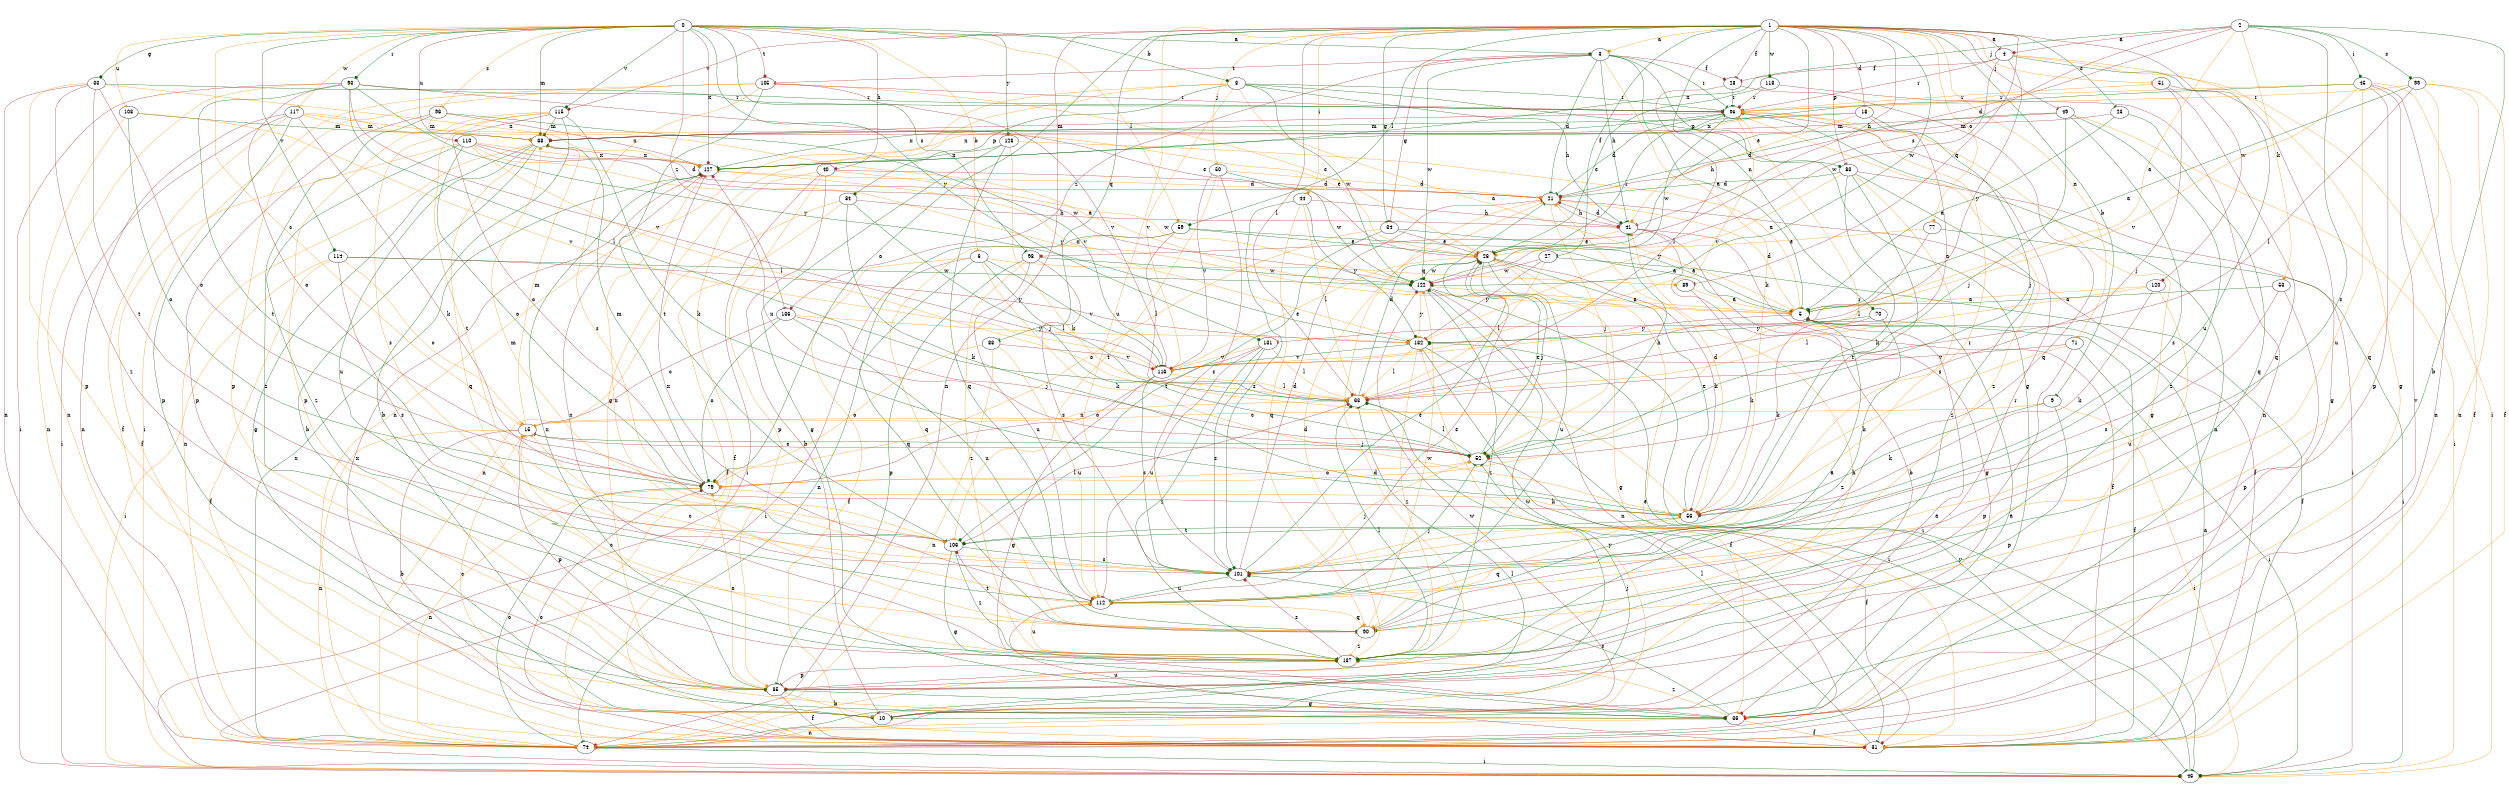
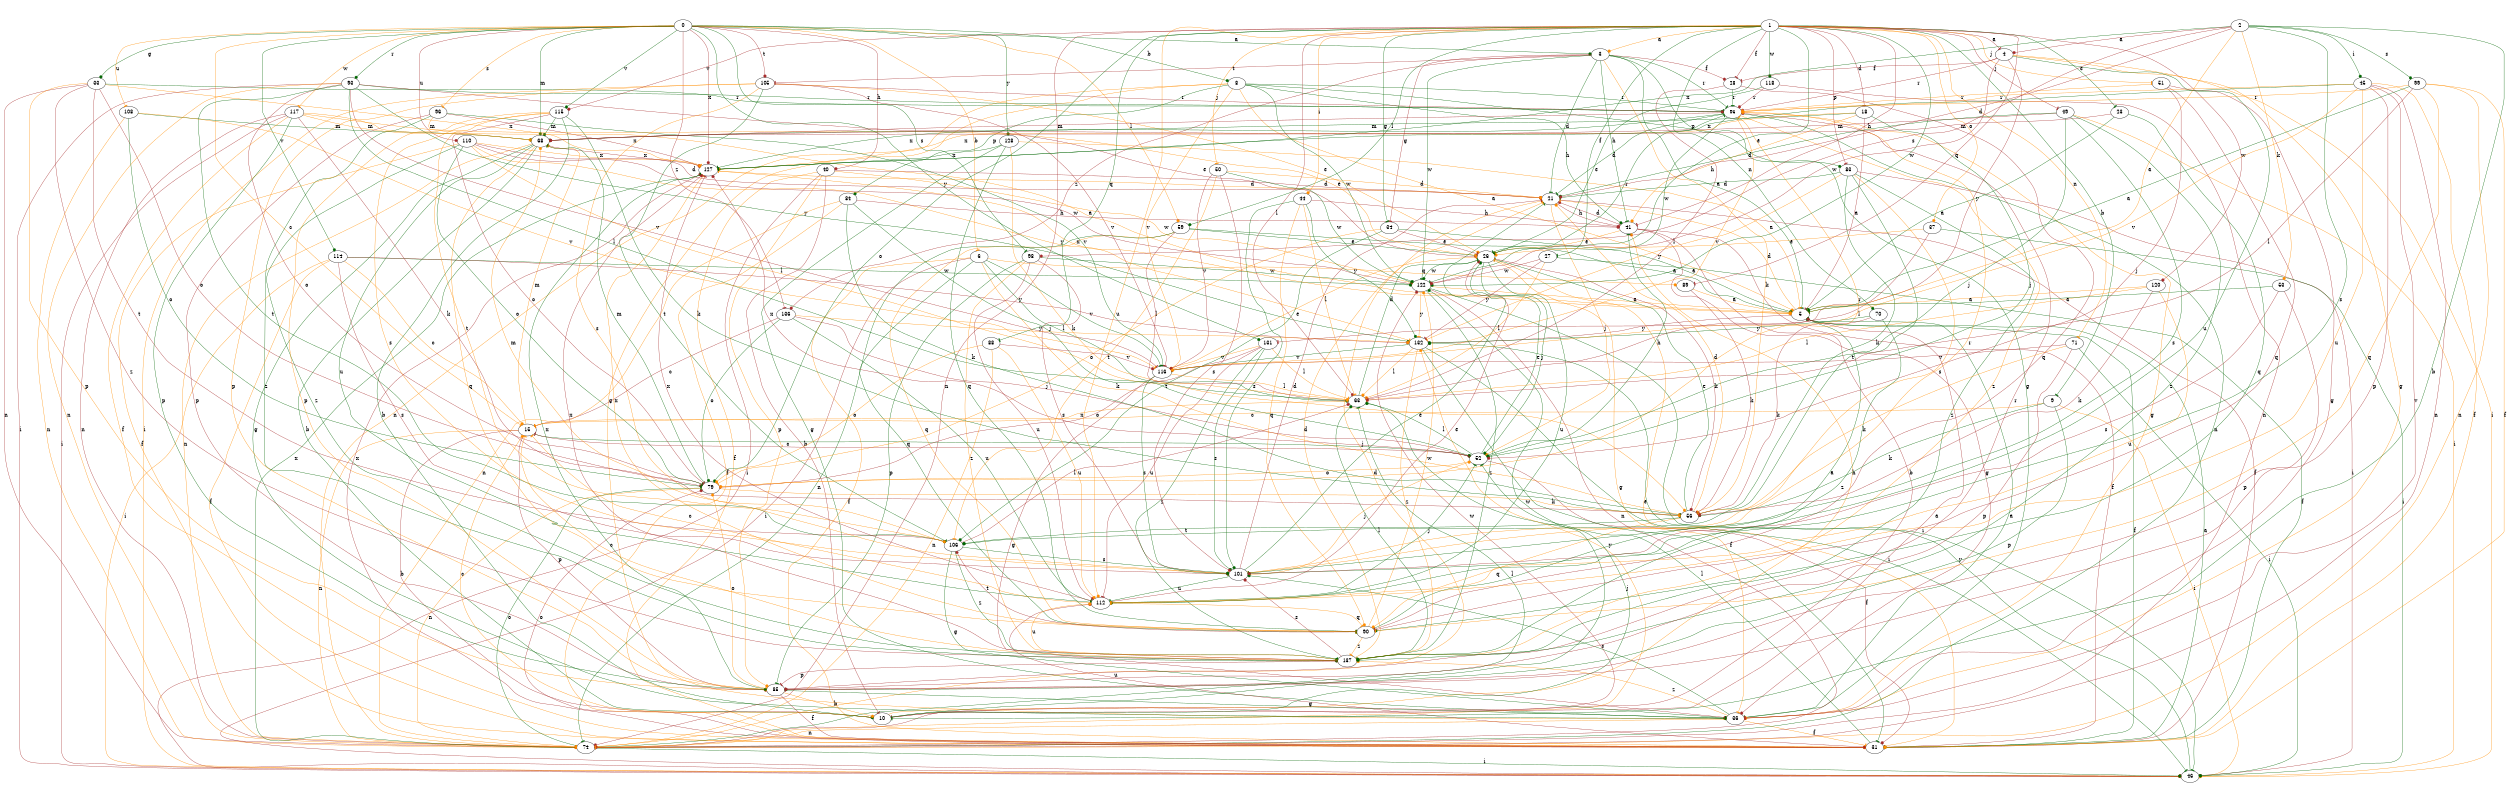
(1932, 228) -> (1932, 228)
(1764, 338) -> (1853, 219)
